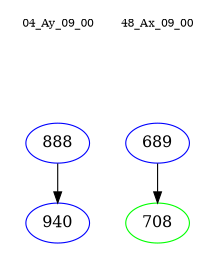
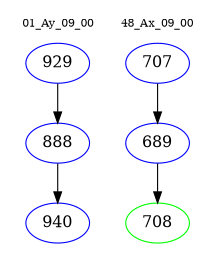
(58, 24) -> (58, 24)
none -> (58, 63)
none -> (158, 63)
